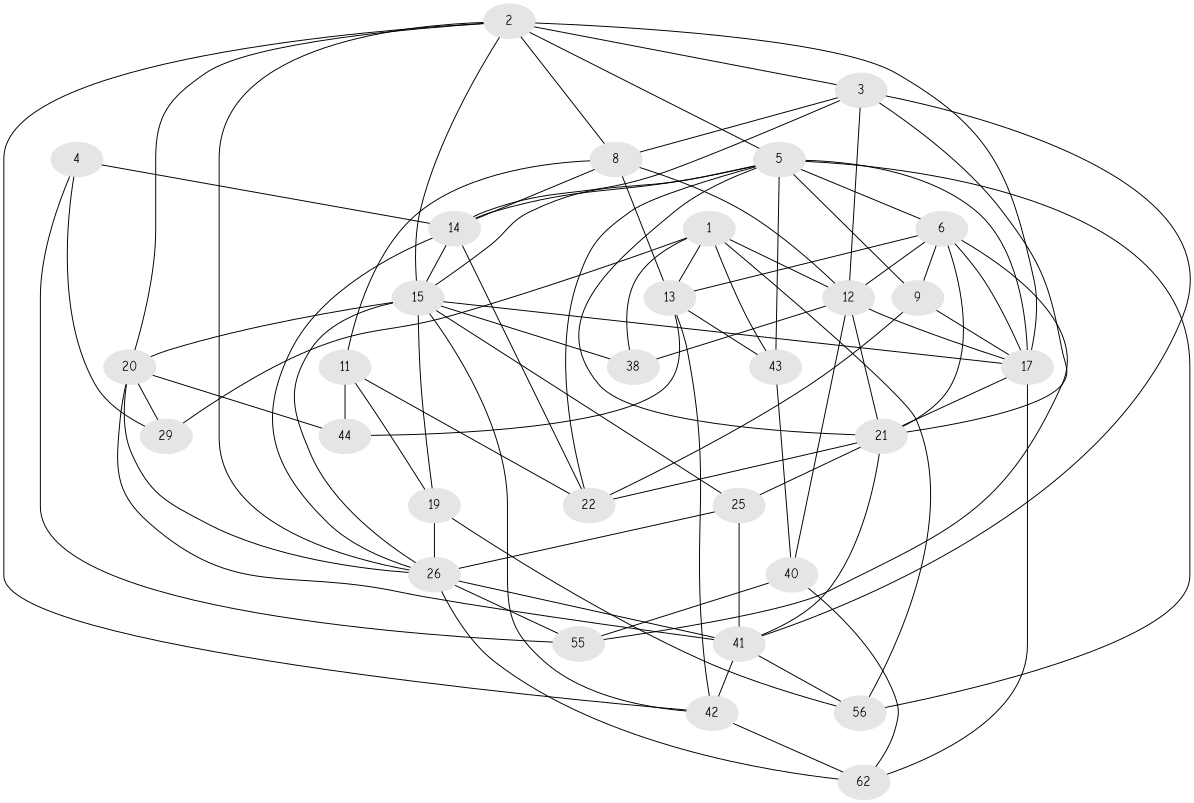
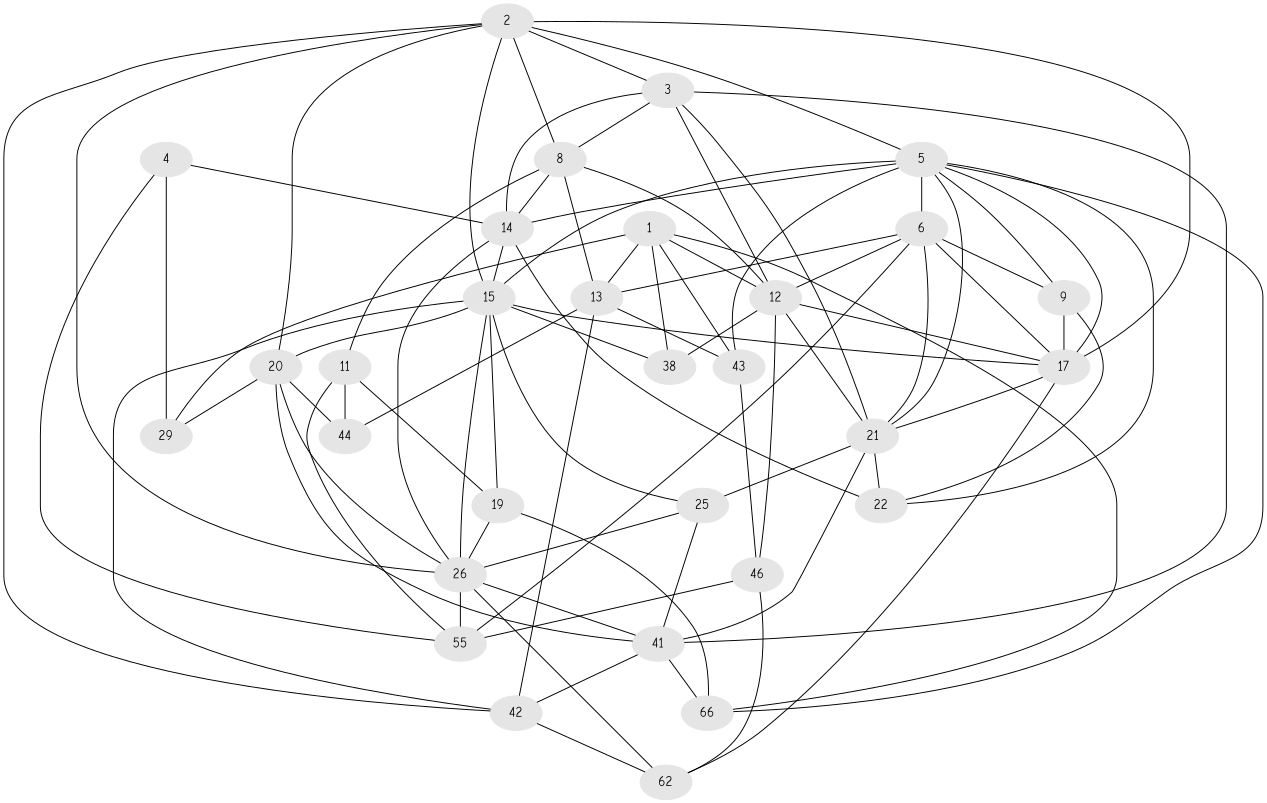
(472, 439) -> (344, 518)
(792, 575) -> (757, 575)
(860, 713) -> (707, 713)
